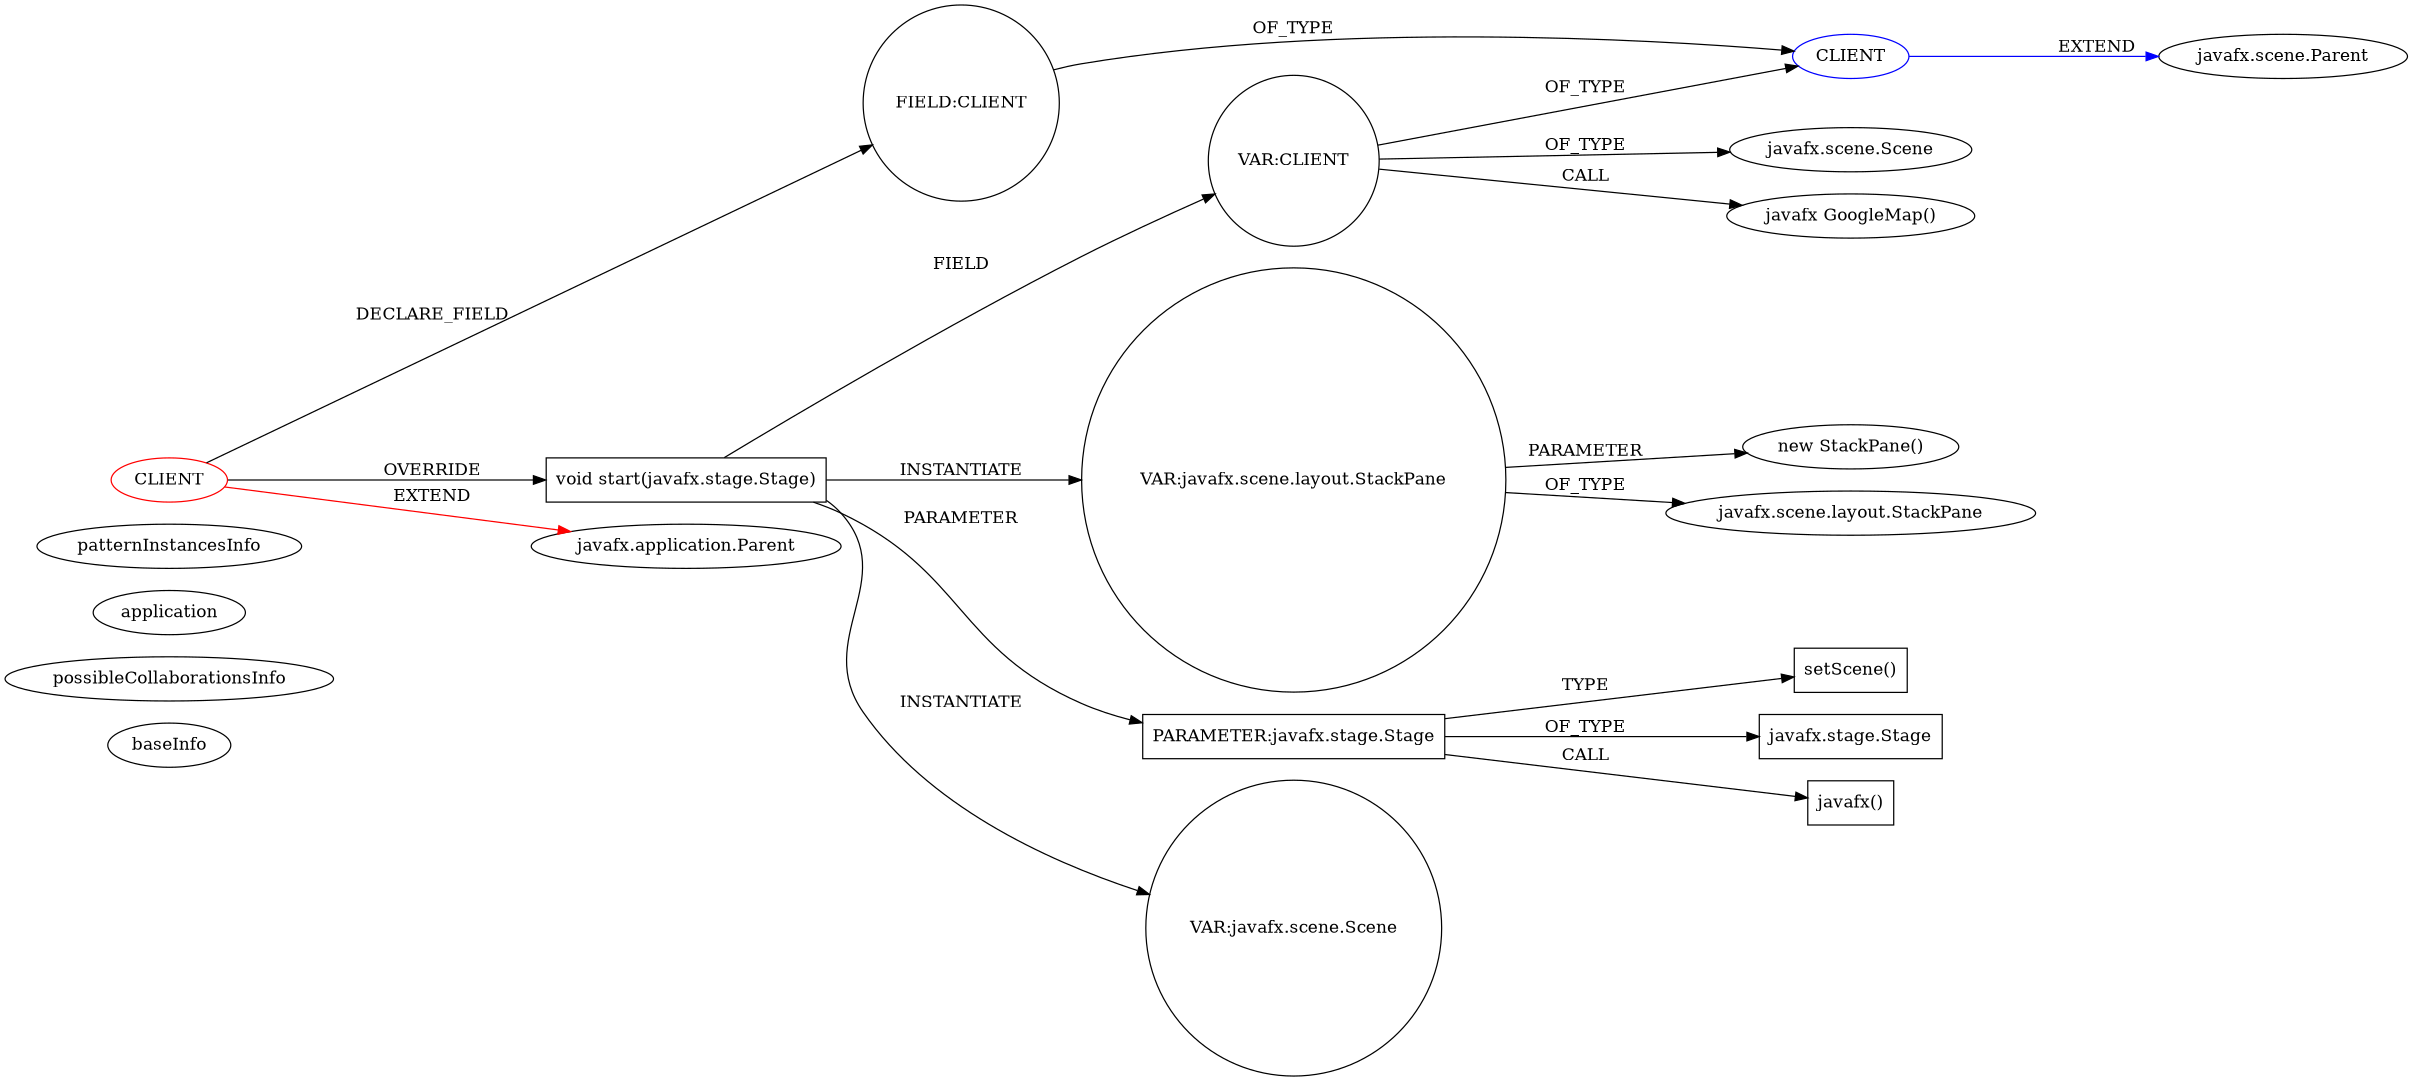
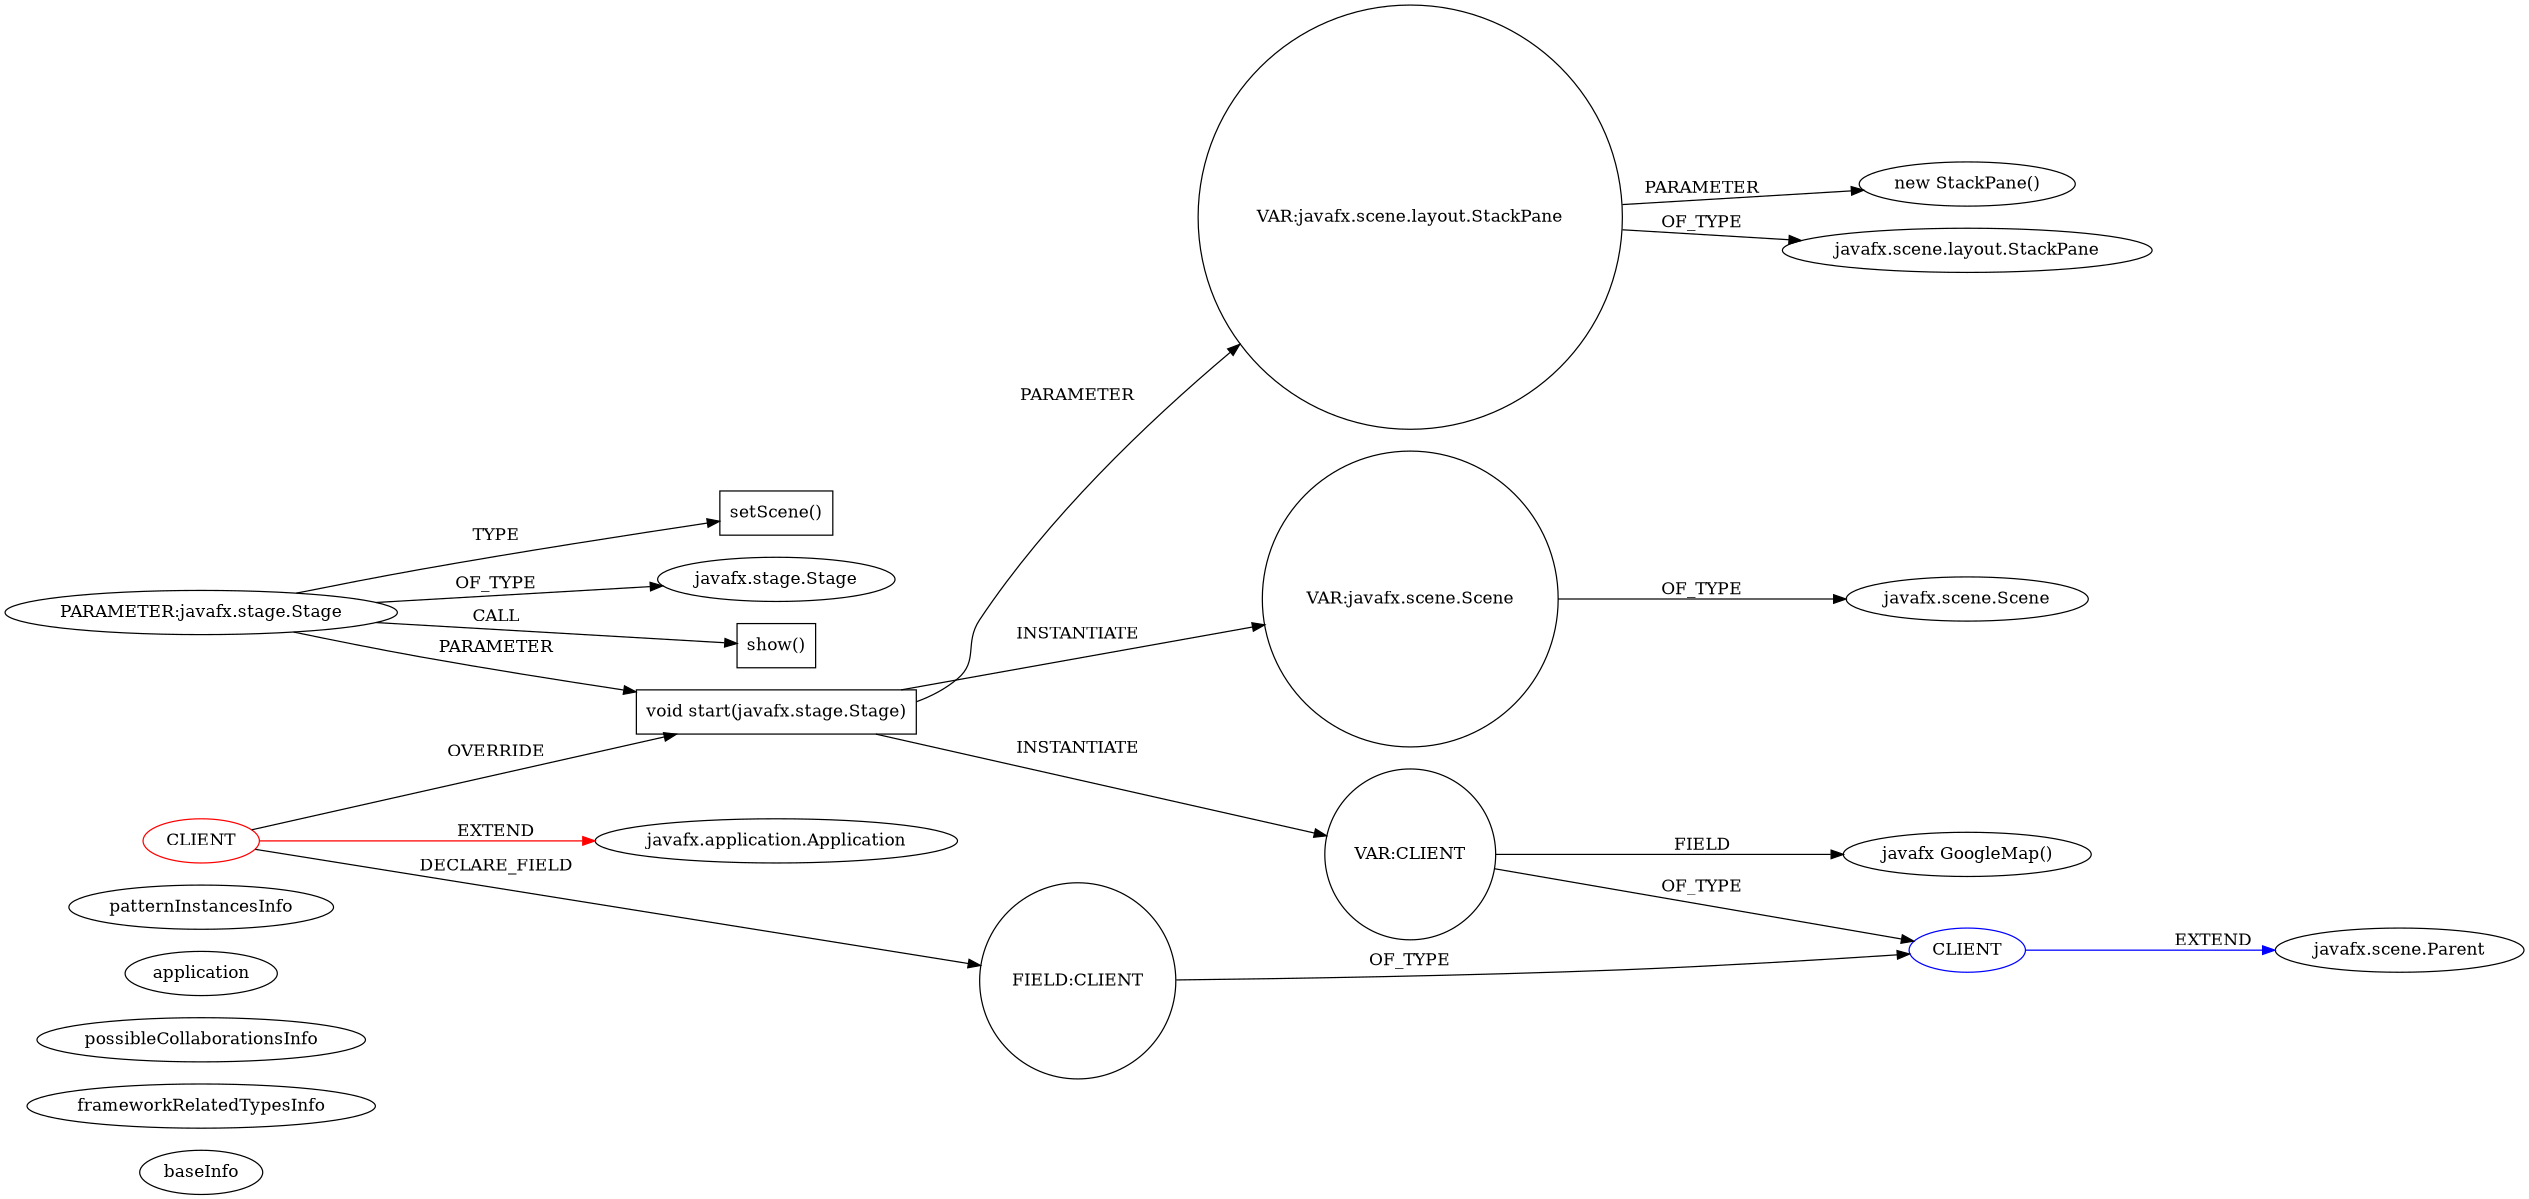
(1548, 156) -> (1696, 599)
(1586, 176) -> (1702, 845)
(961, 265) -> (1078, 748)
(961, 471) -> (1078, 396)
(686, 546) -> (776, 841)
(968, 617) -> (458, 663)
(1294, 737) -> (201, 613)
(1851, 737) -> (776, 579)
(1851, 803) -> (776, 646)
none -> (201, 1106)
